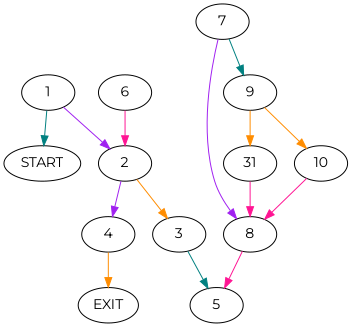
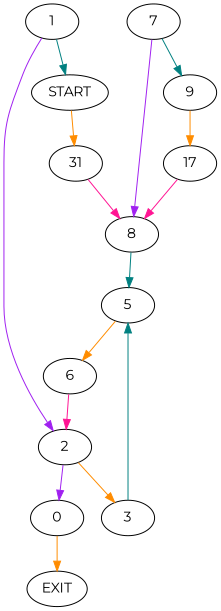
(250, 123) -> (72, 123)
(321, 163) -> (190, 163)
(108, 234) -> (57, 518)
(236, 265) -> (130, 265)
none -> (102, 337)
